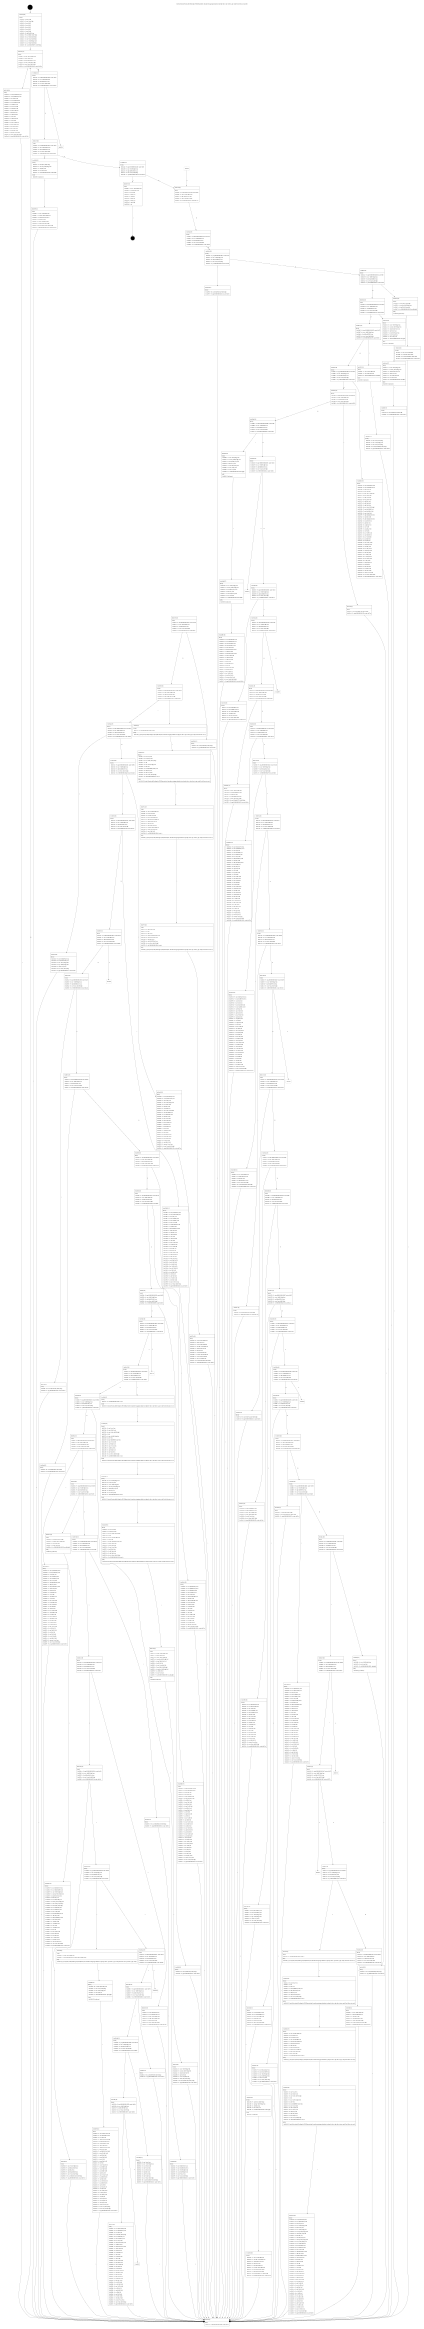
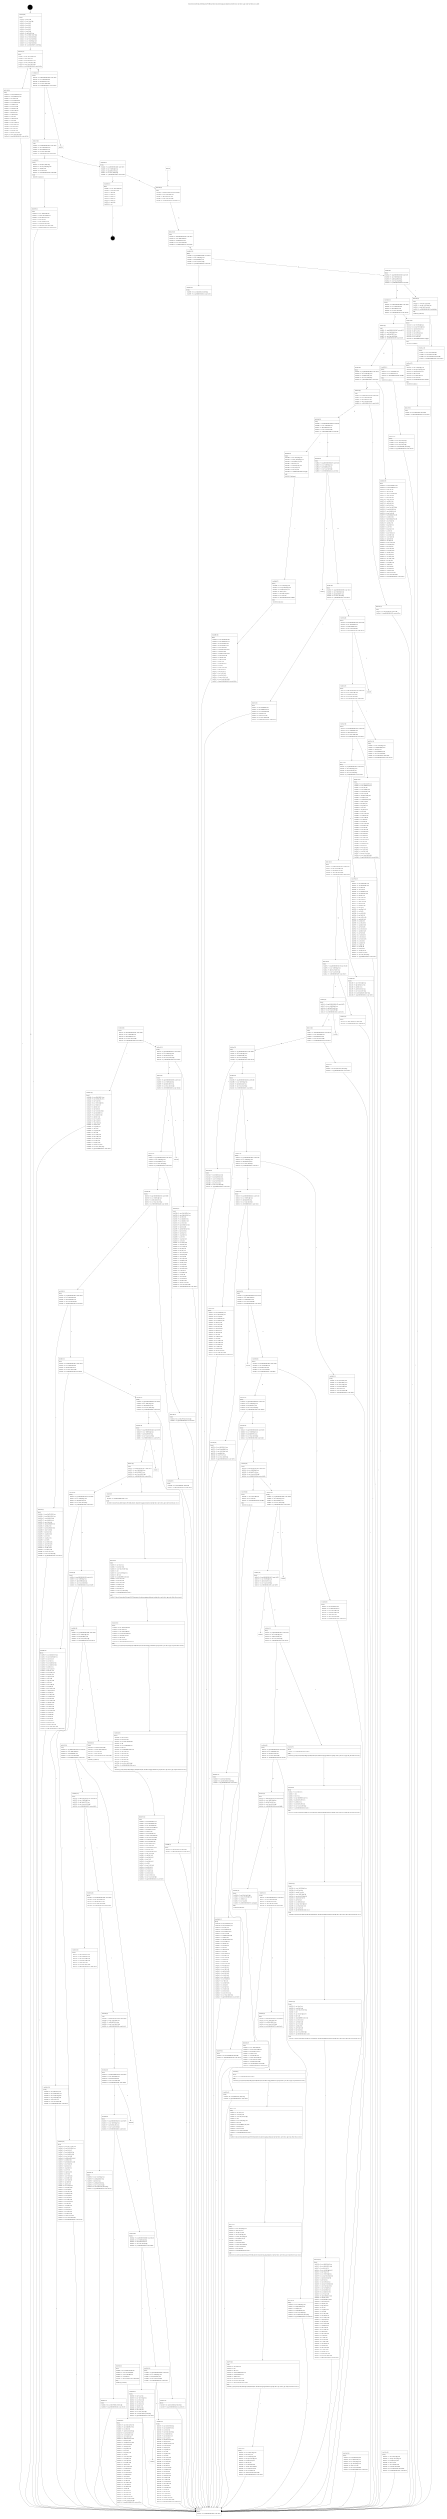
(119, 730) -> none
(162, 1664) -> none
none -> (271, 1800)
(97, 1956) -> none
